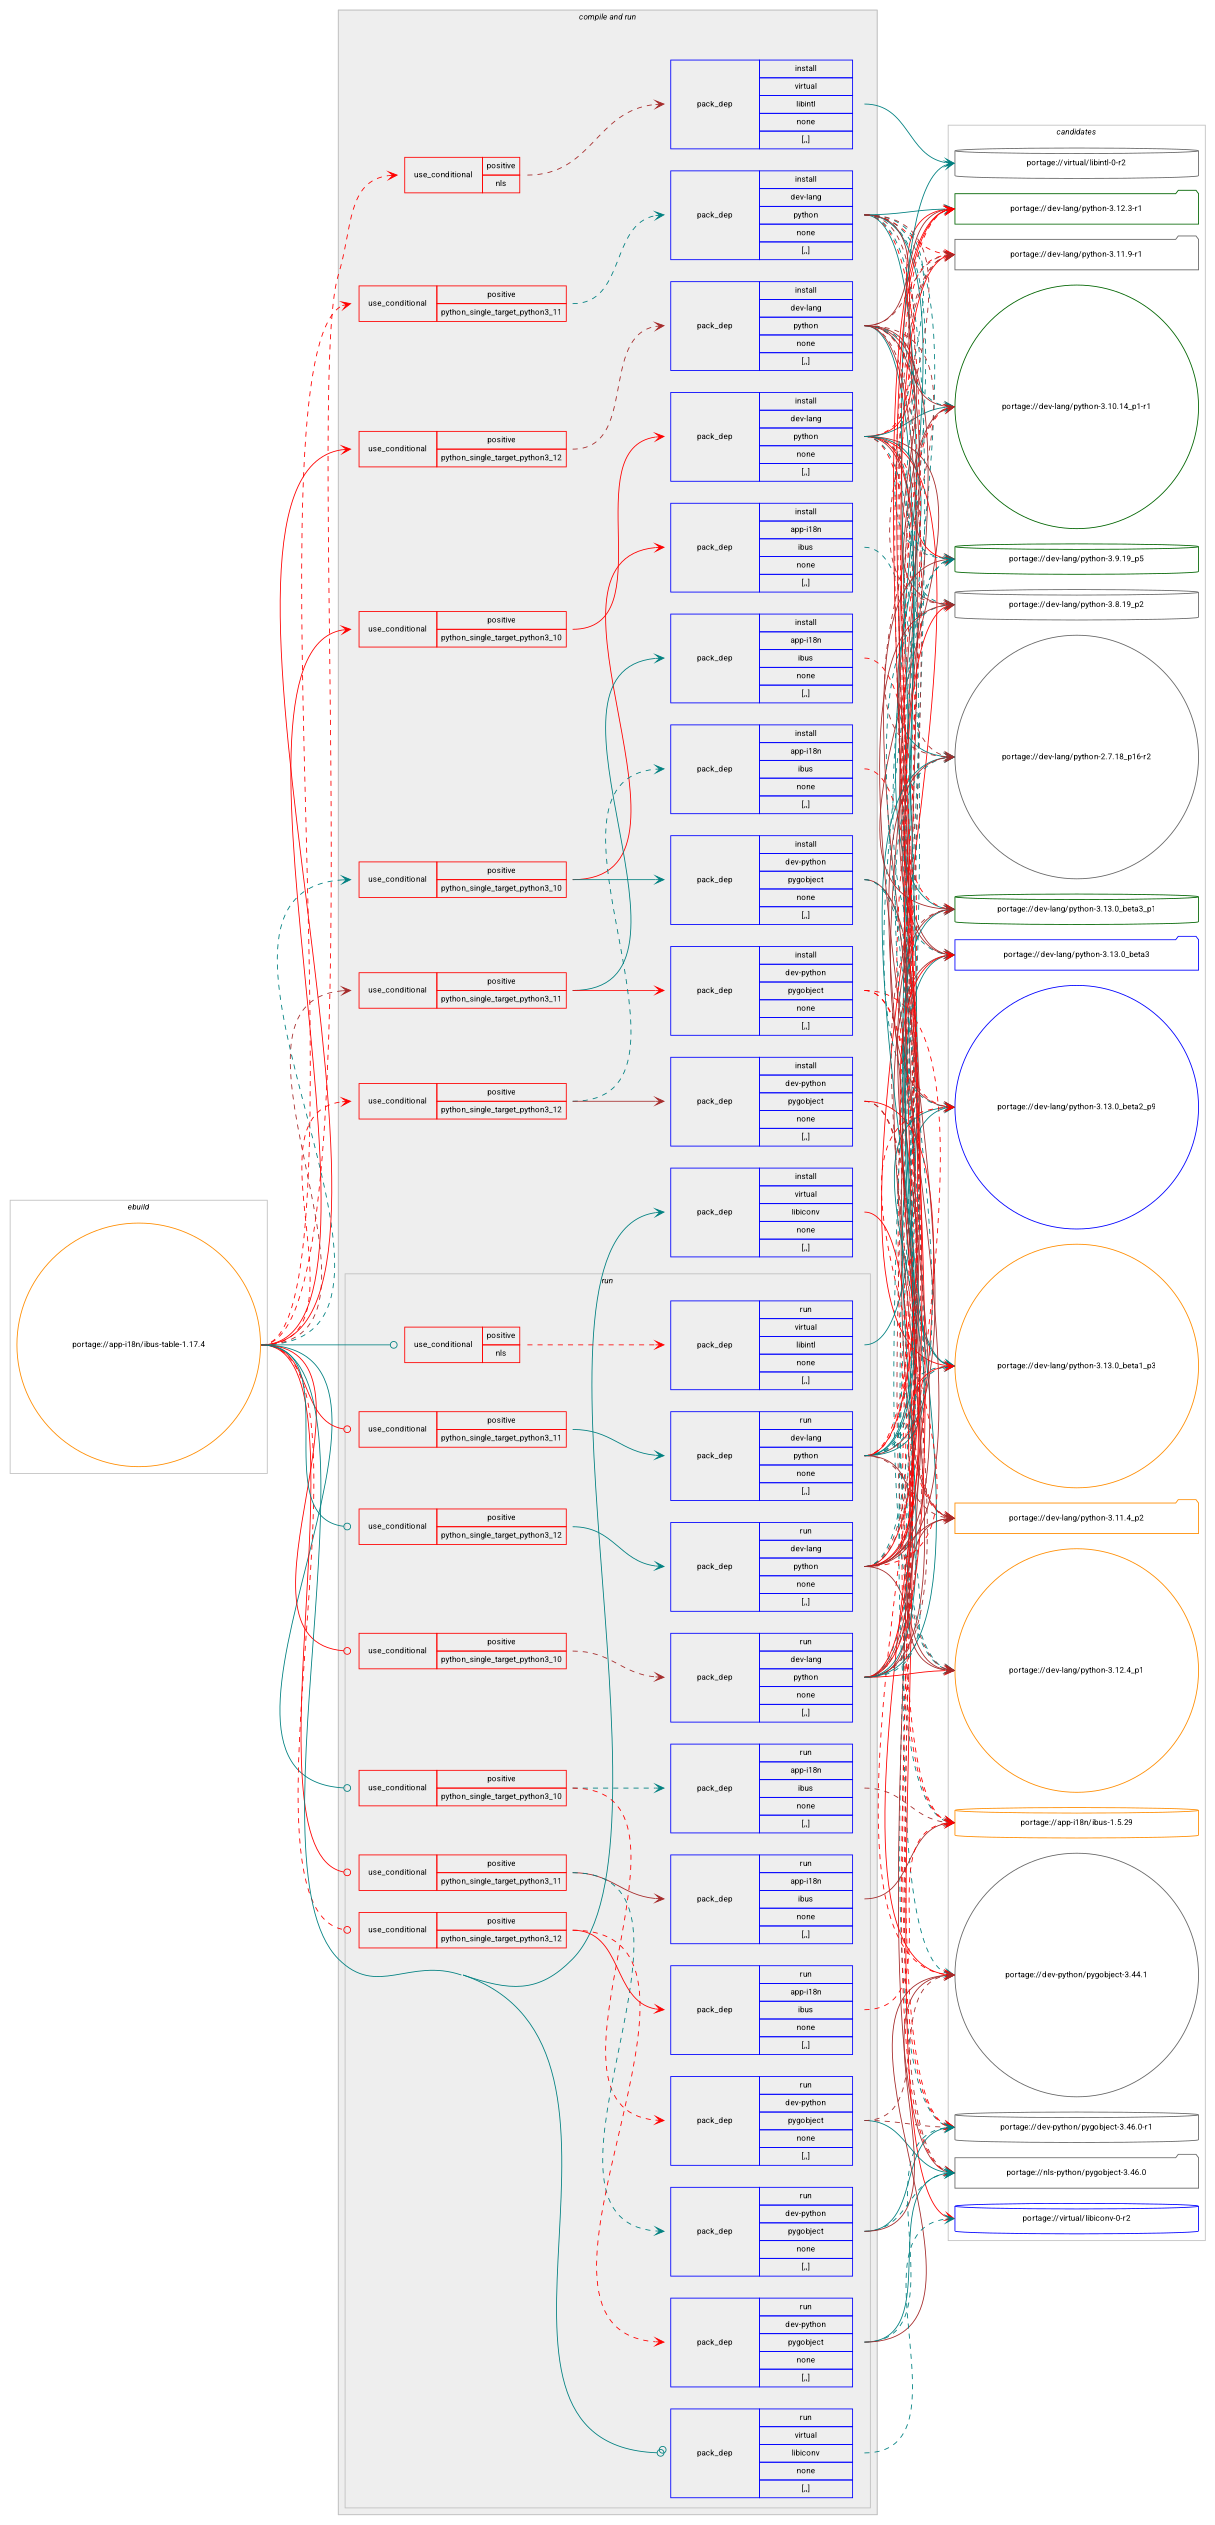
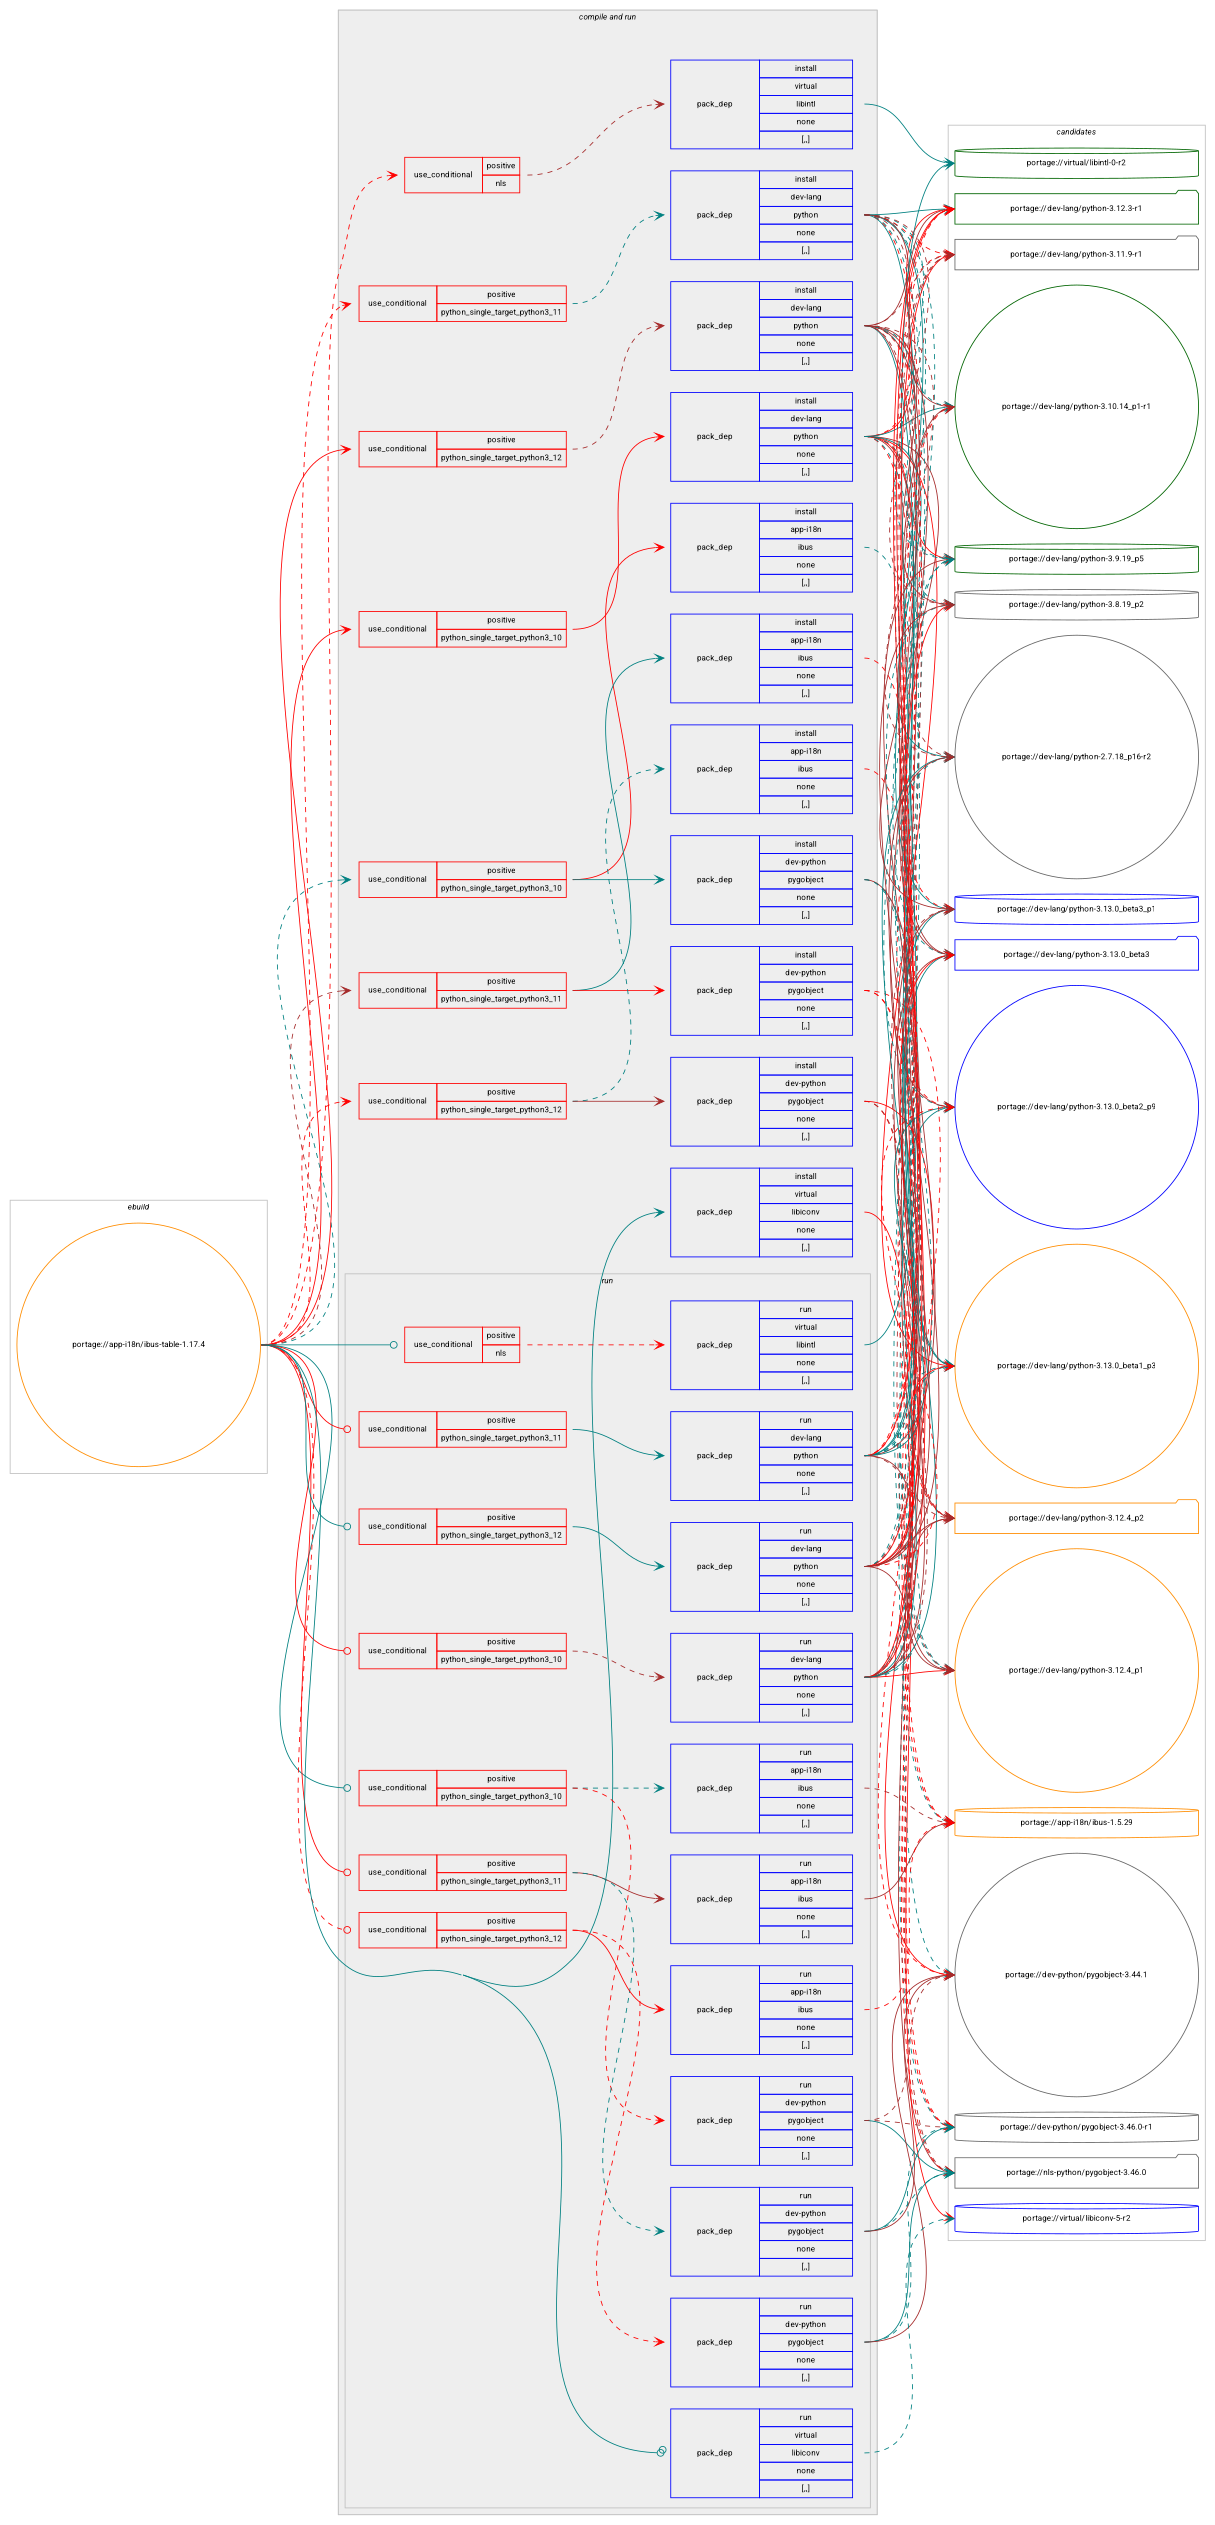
(1077, 163) -> (1077, 163)
(1077, 909) -> (1077, 909)
(1077, 1518) -> (1077, 1518)
(1077, 2219) -> (1077, 2219)
